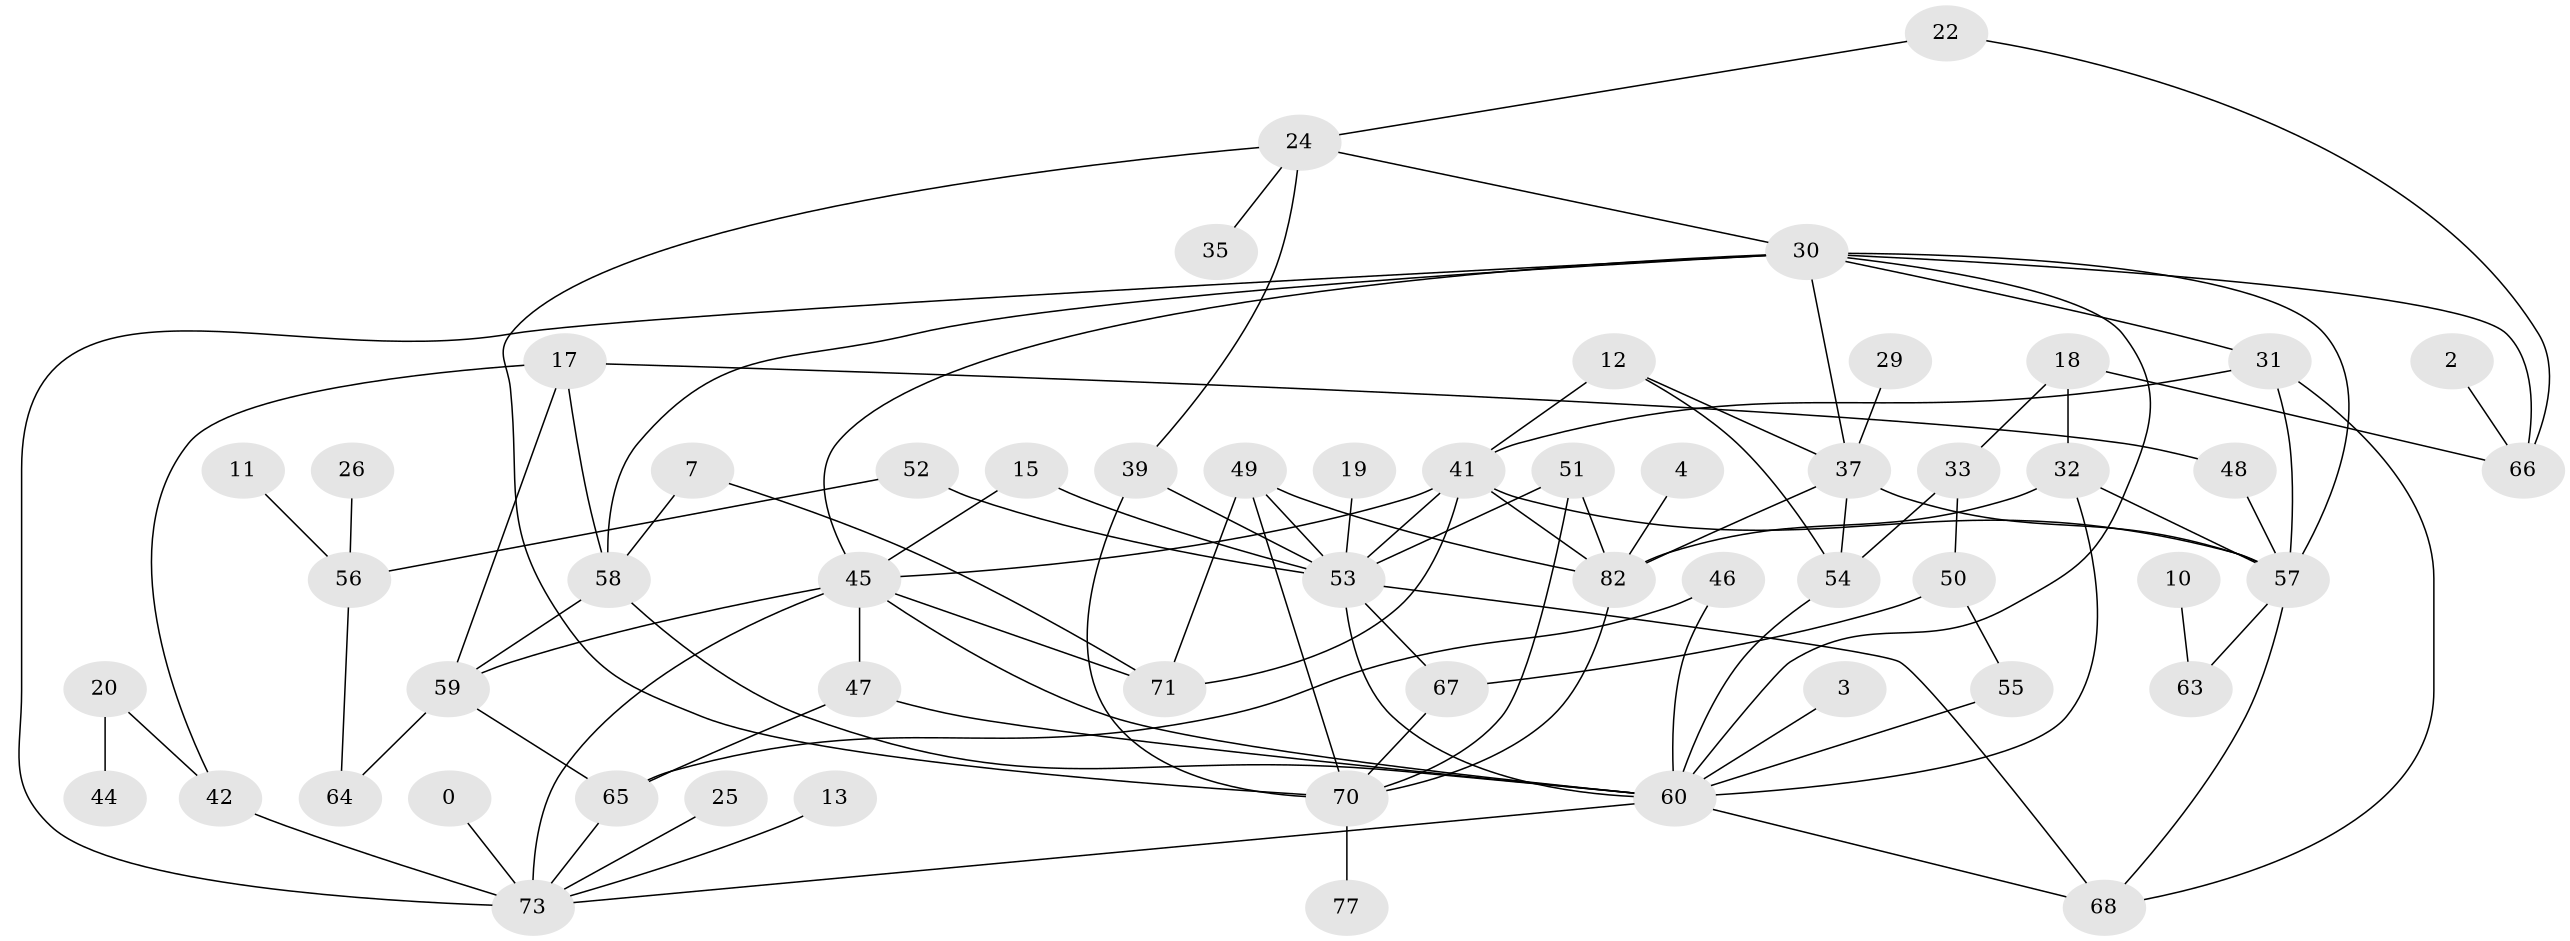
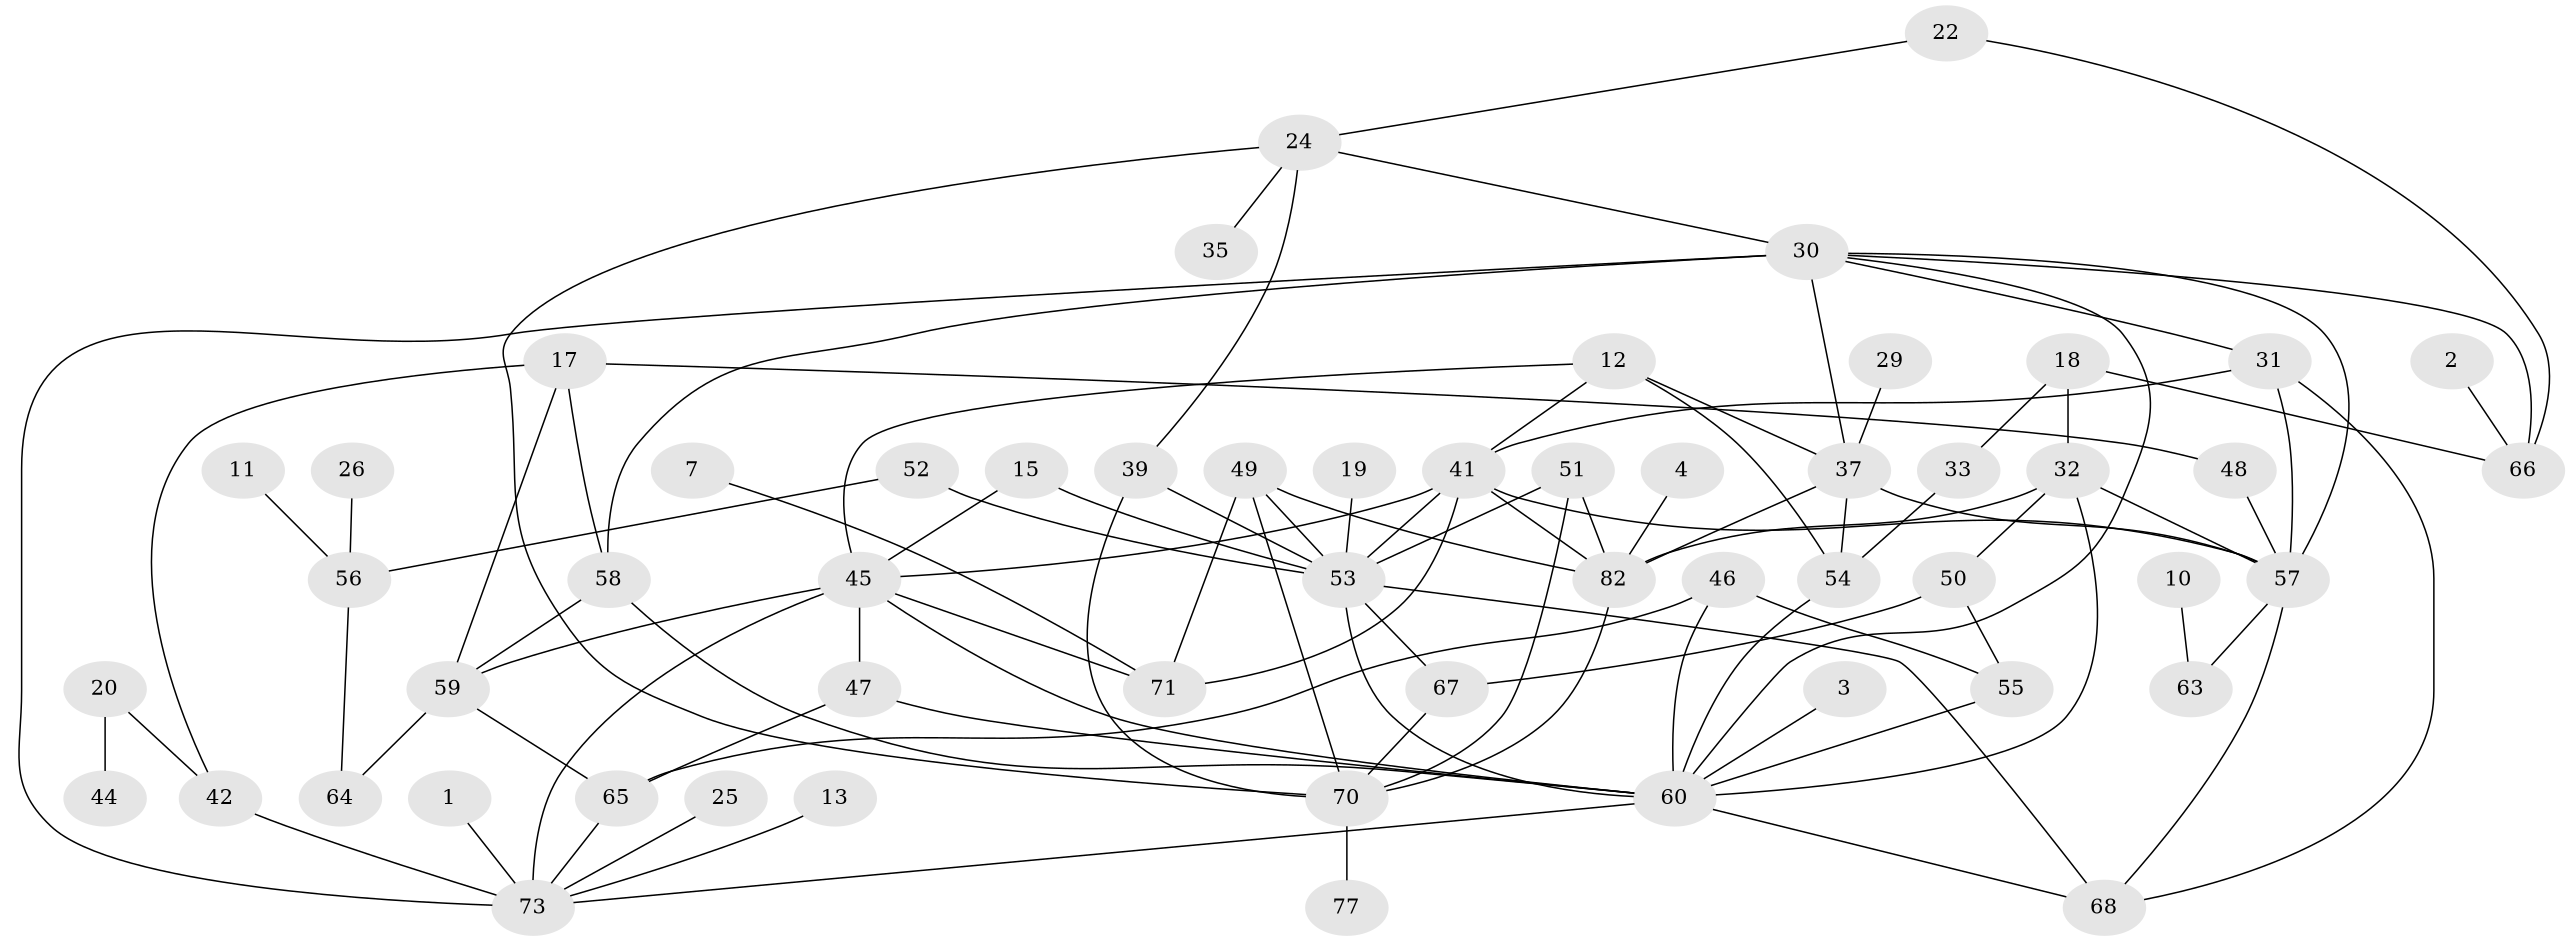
(1230, 306) -> (1116, 392)
(1956, 531) -> (2004, 532)
(645, 533) -> none
none -> (1895, 643)
(450, 798) -> (450, 798)
